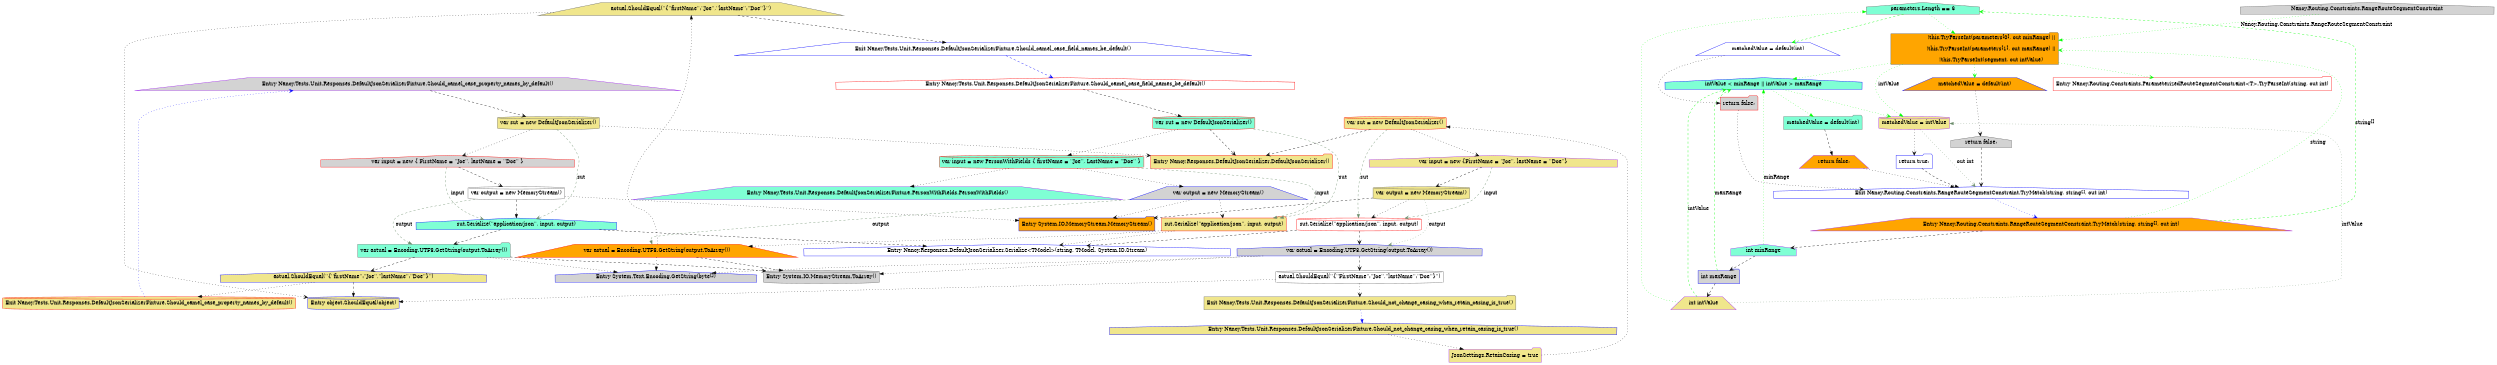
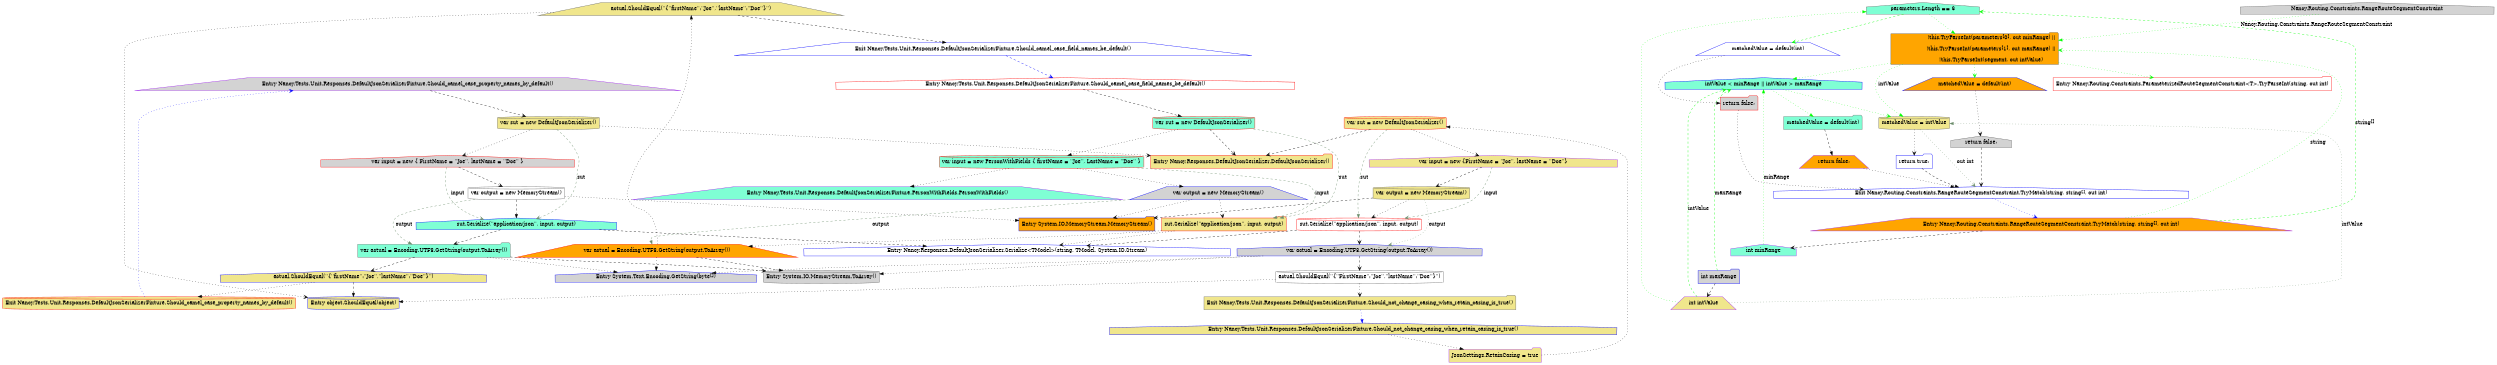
(1914, 123) -> (1914, 123)
(1744, 262) -> none
